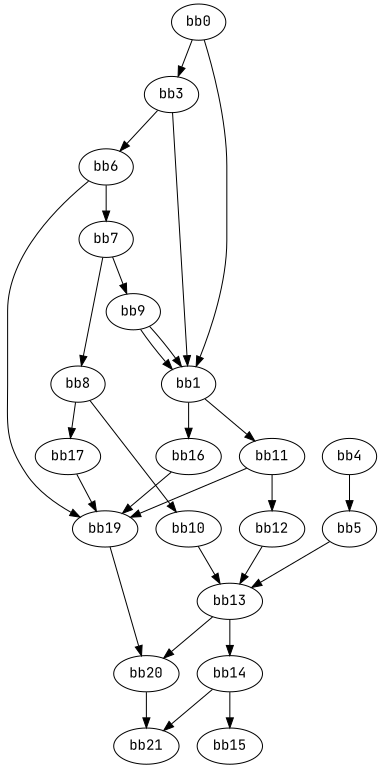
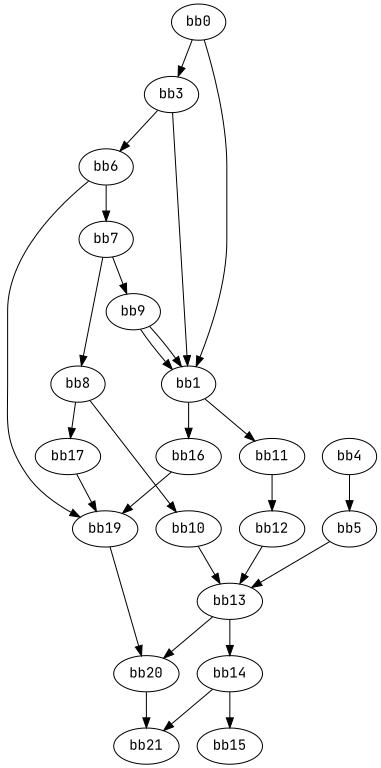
(193, 491) -> none
